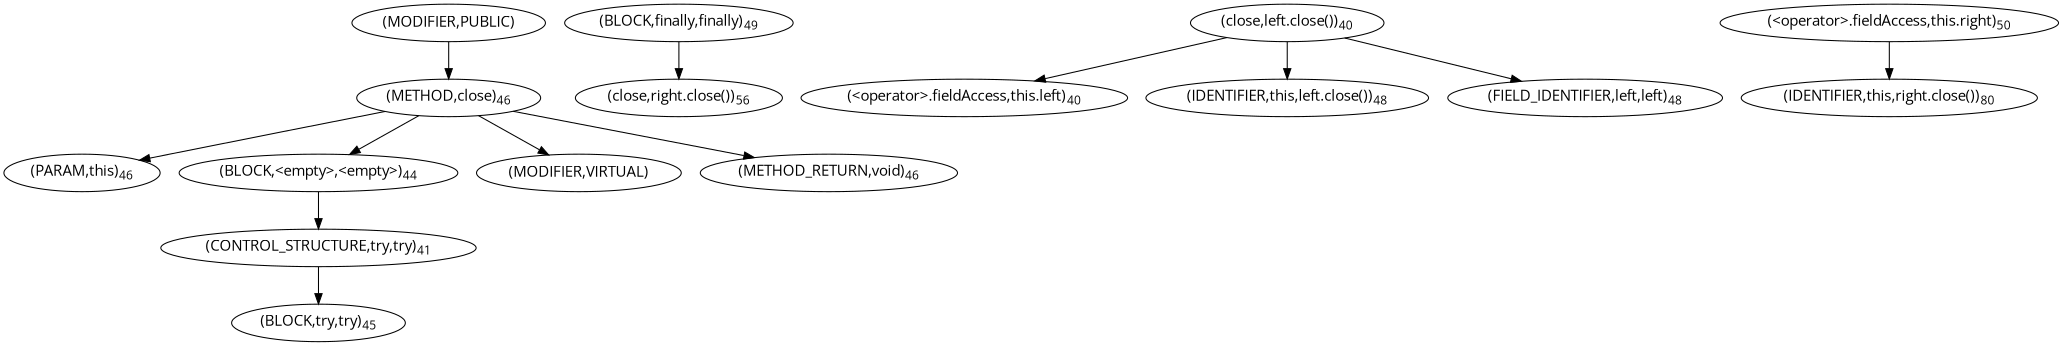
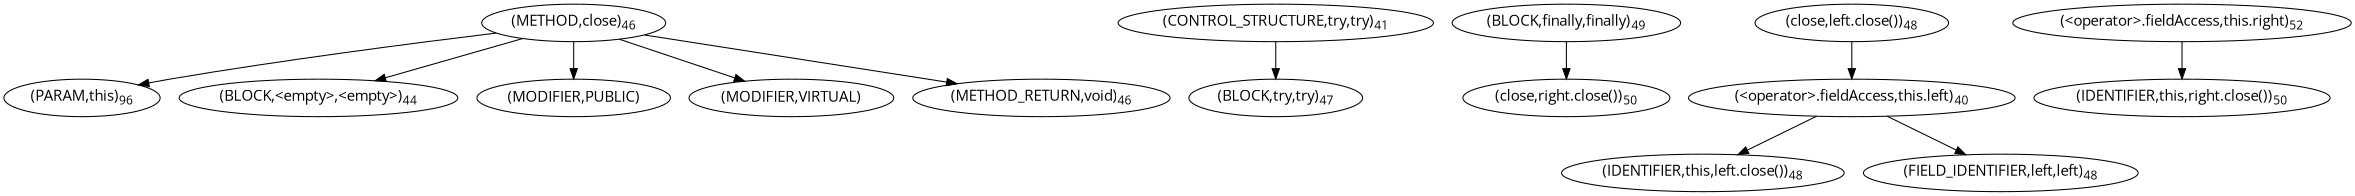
(1346, 21) -> (1911, 21)
(2004, 21) -> (2297, 21)
(449, 55) -> (574, 55)
(1287, 55) -> (1782, 133)
(1428, 58) -> (1922, 133)
(743, 96) -> (1630, 96)
(1988, 96) -> (2280, 96)
(126, 171) -> (126, 96)
(318, 205) -> none
(370, 321) -> (1327, 96)
